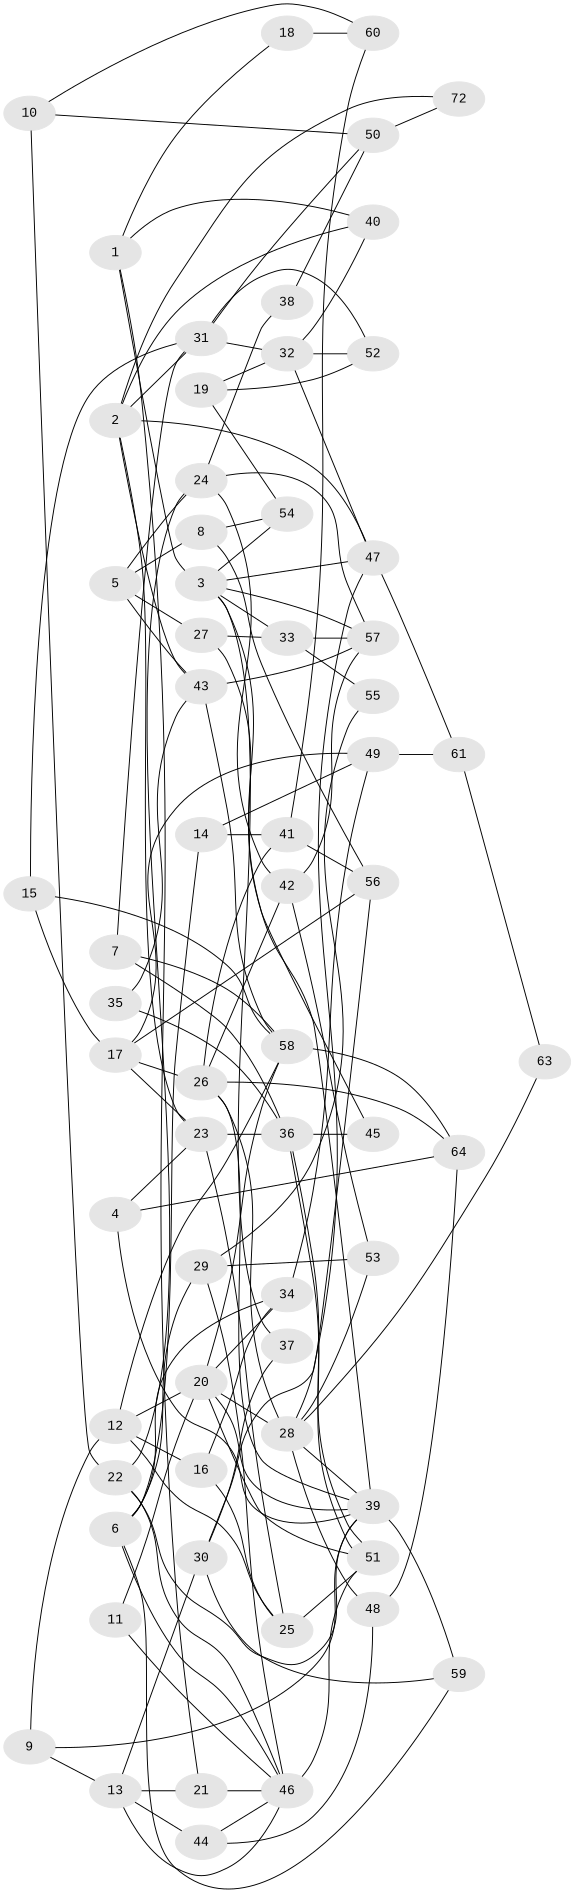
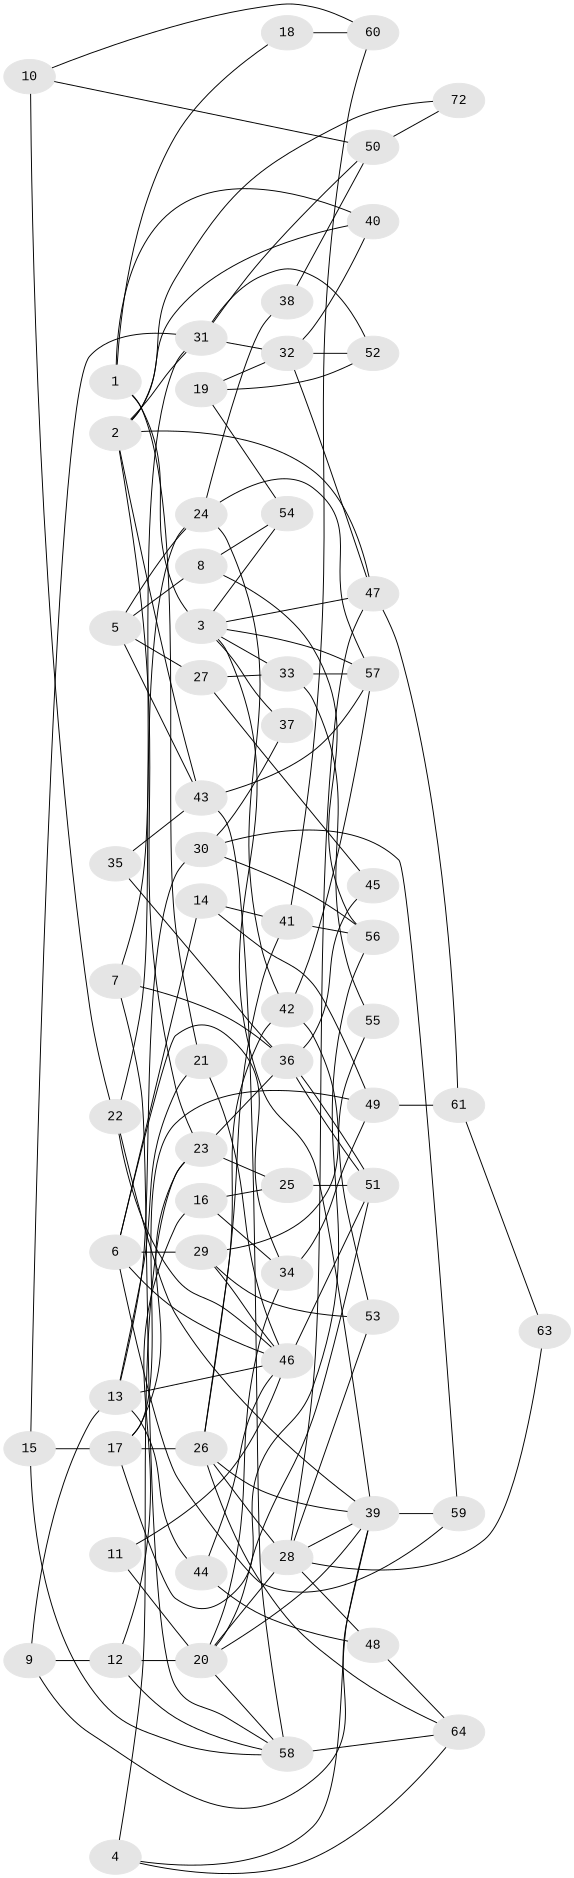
(208, 1516) -> none
